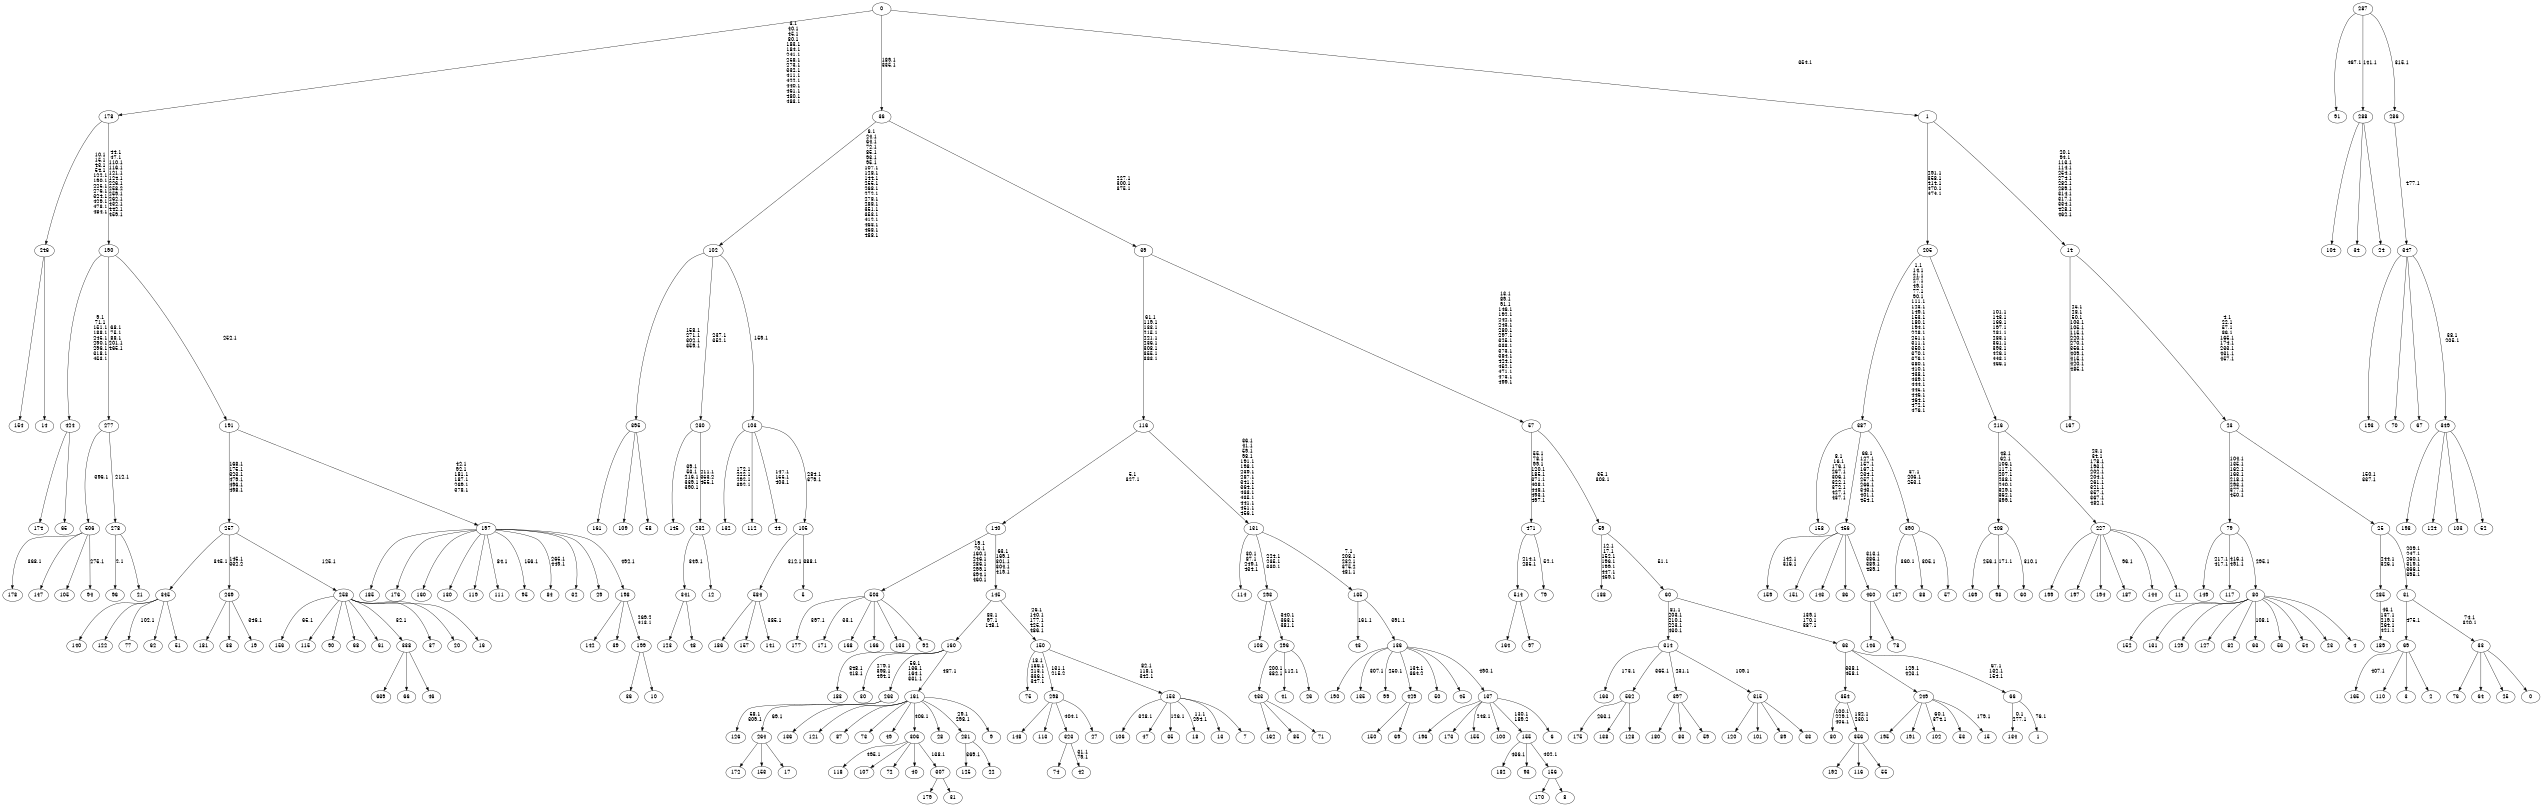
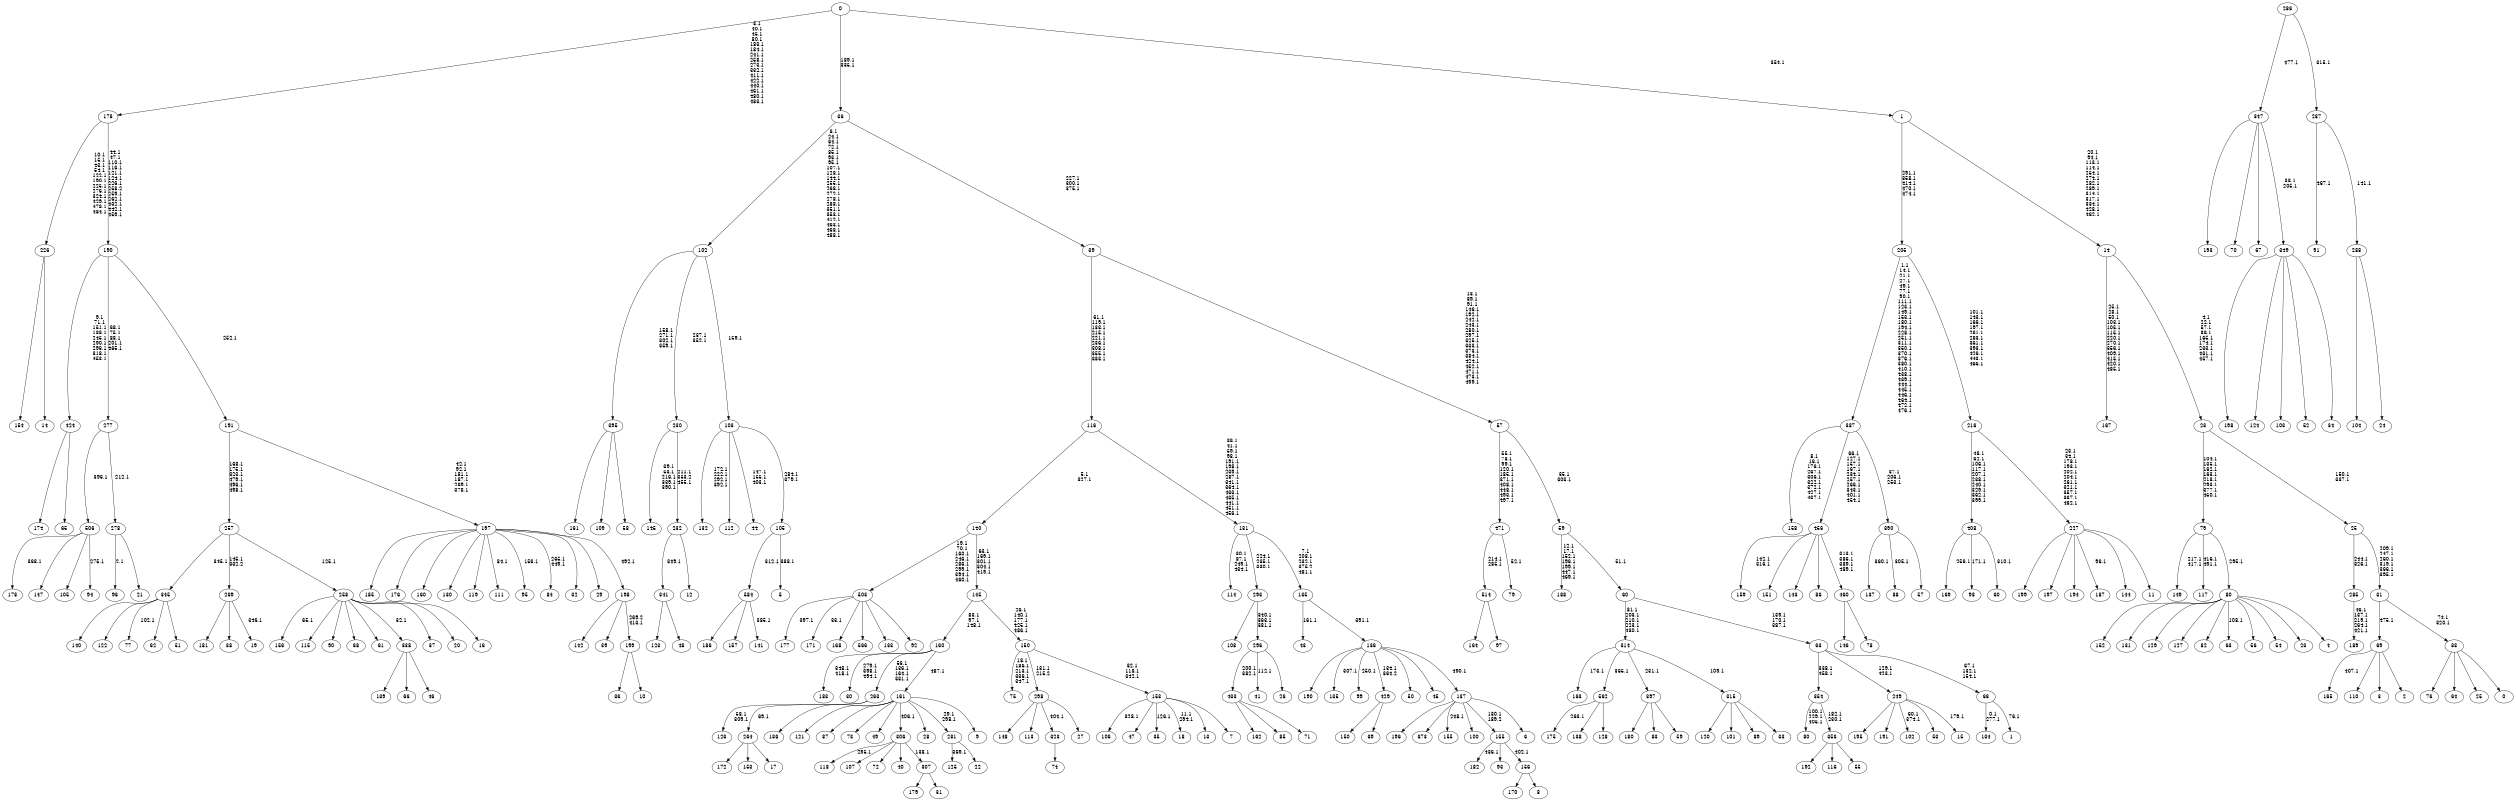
(2391, 57) -> (2311, 59)
(2360, 182) -> (2326, 331)
(44, 251) -> (45, 251)
(874, 646) -> (863, 646)
(381, 697) -> (381, 697)
(1449, 737) -> (1422, 737)
(874, 755) -> (864, 752)
(1081, 773) -> none
